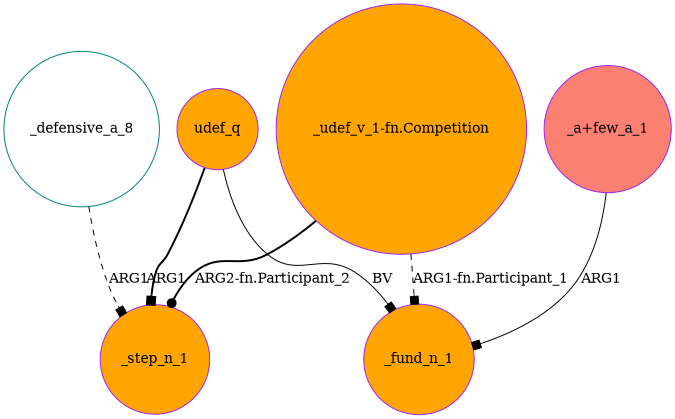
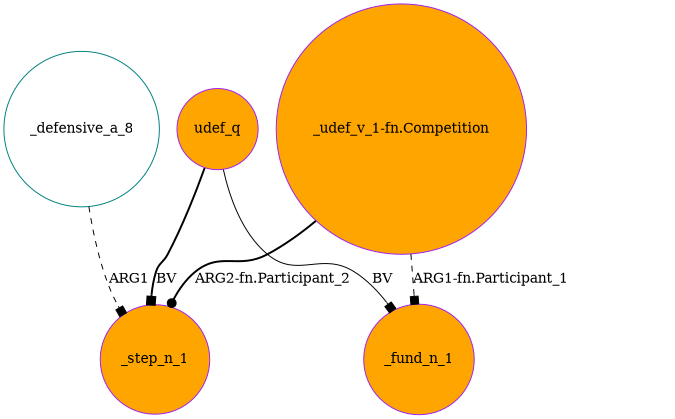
(608, 129) -> none
(166, 279) -> (166, 279)
